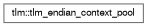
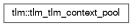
(74, 13) -> (66, 13)
